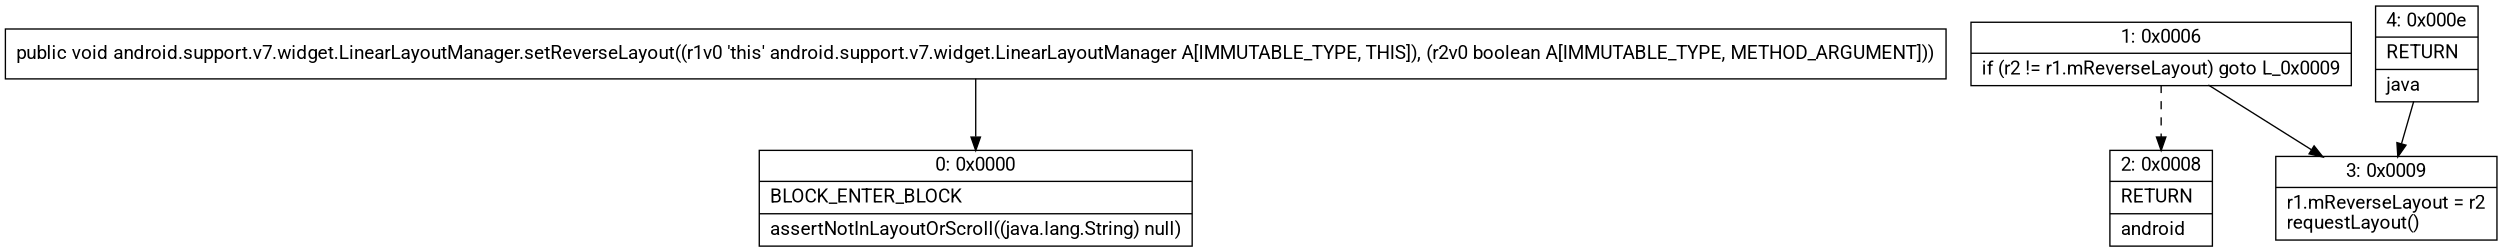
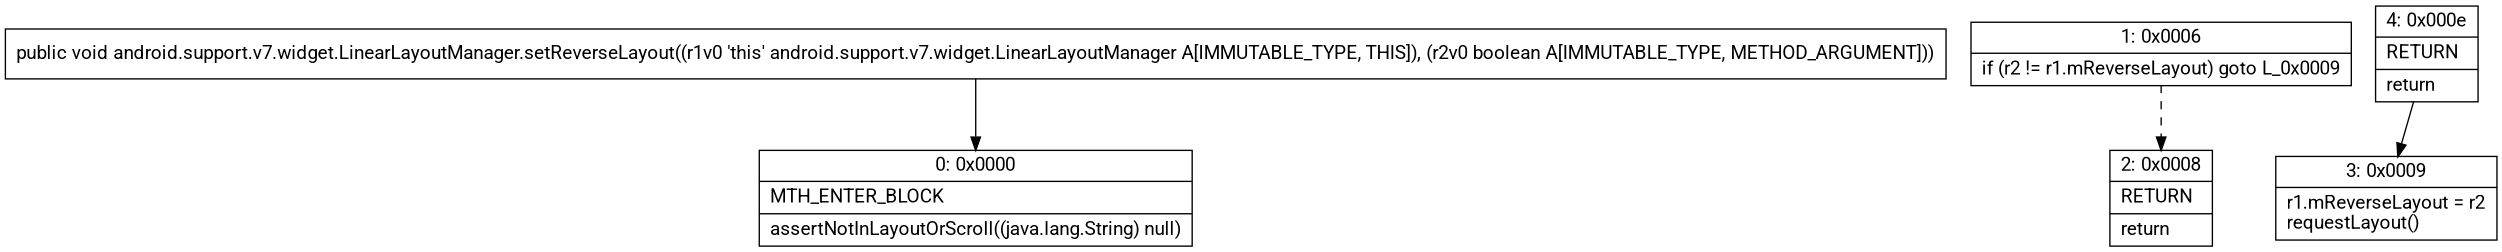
(2403, 85) -> (2411, 85)
(2260, 117) -> none
(866, 197) -> (858, 197)
(2154, 229) -> (2146, 229)
